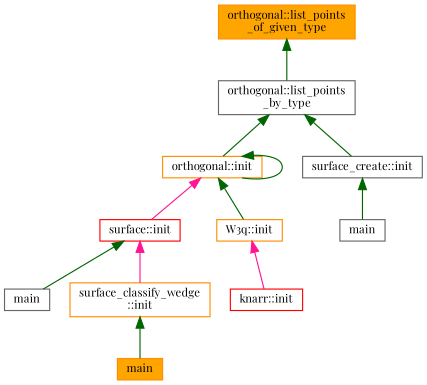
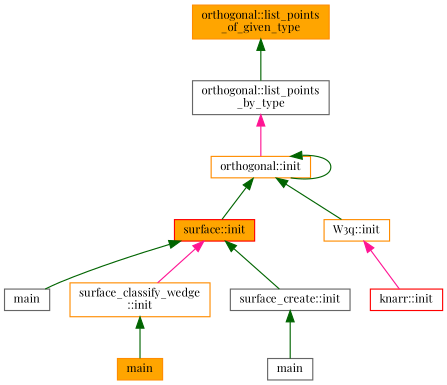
(242, 139) -> (261, 141)
(332, 139) -> (257, 269)
(172, 202) -> (234, 203)
(140, 230) -> (215, 230)
